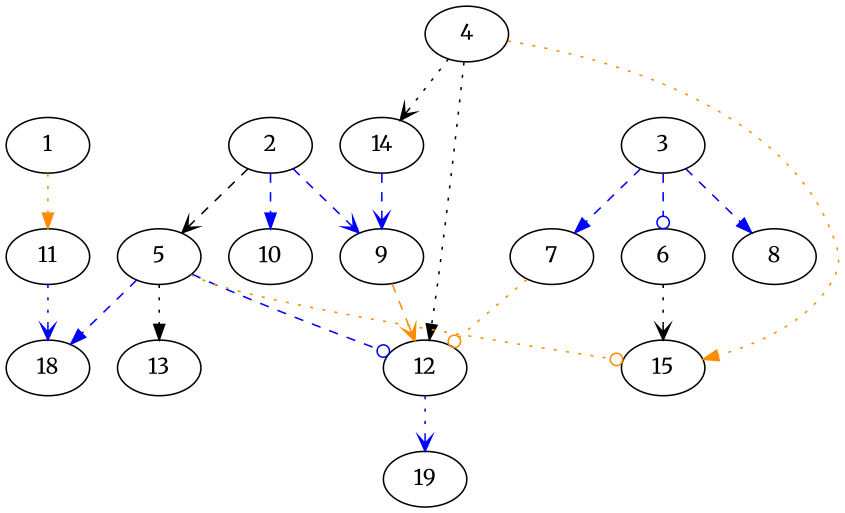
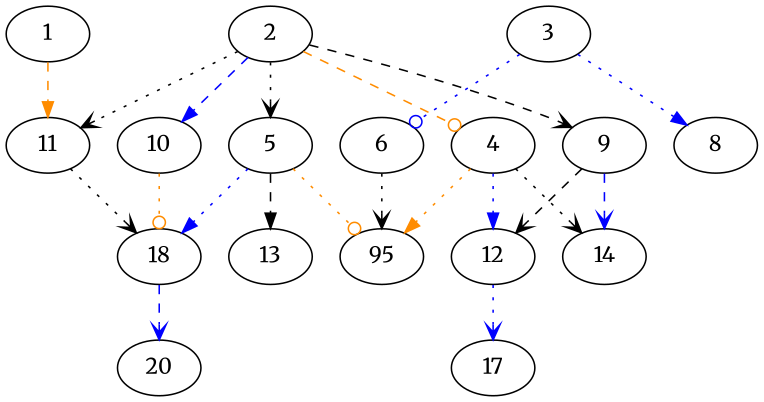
none -> (166, 86)
none -> (376, 87)
(48, 193) -> (48, 82)
(382, 193) -> (604, 193)
(449, 194) -> (493, 193)
none -> (159, 195)
(221, 195) -> (271, 82)
(320, 195) -> (435, 79)
(663, 195) -> (478, 82)
(713, 195) -> (626, 86)
(552, 257) -> none
(48, 305) -> (98, 195)
(159, 305) -> (271, 193)
(401, 305) -> (556, 194)
(109, 307) -> (221, 195)
(284, 313) -> none
none -> (159, 368)
(663, 368) -> (382, 257)
(425, 479) -> (493, 368)
